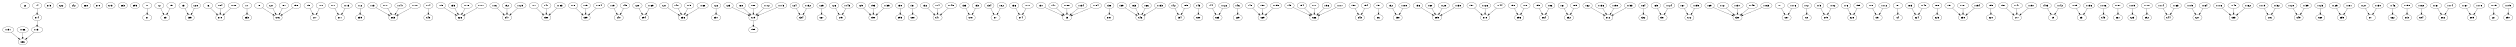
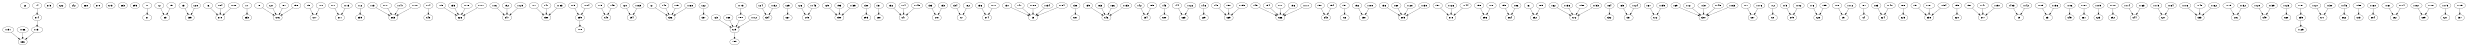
(579, 11) -> (580, 23)
(768, 11) -> (741, 11)
(2338, 11) -> (2301, 23)
